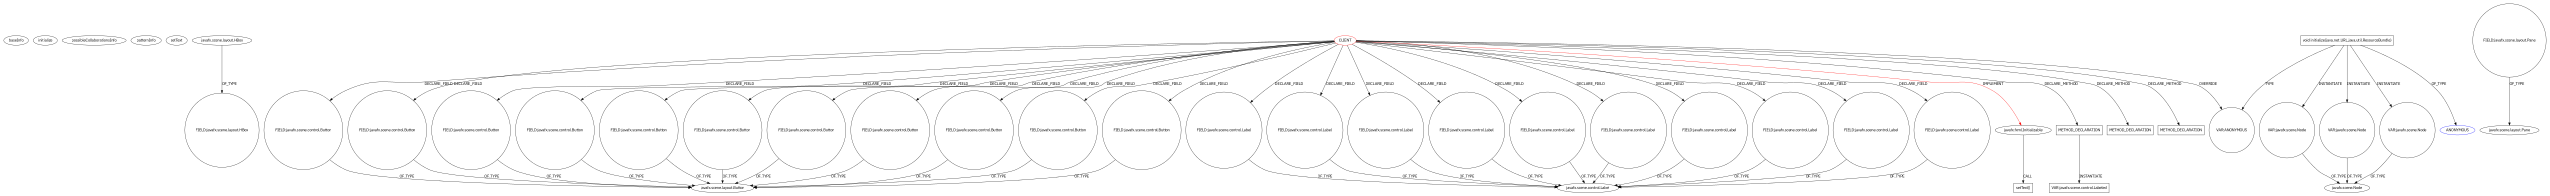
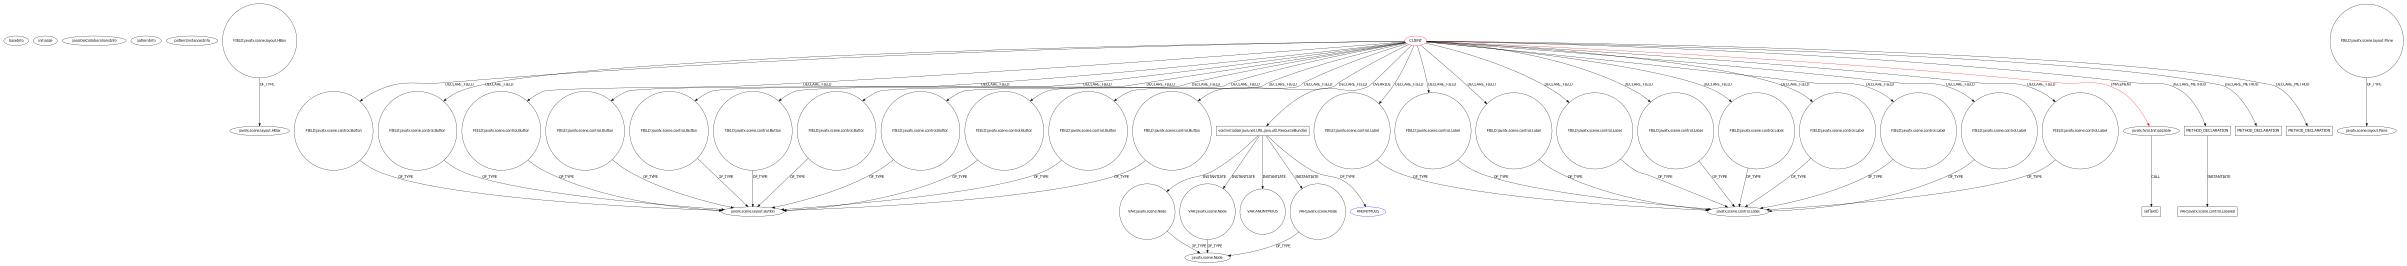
(177, 40) -> (192, 41)
(1794, 51) -> (1343, 90)
(222, 68) -> (260, 101)
(2269, 84) -> (1274, 177)
